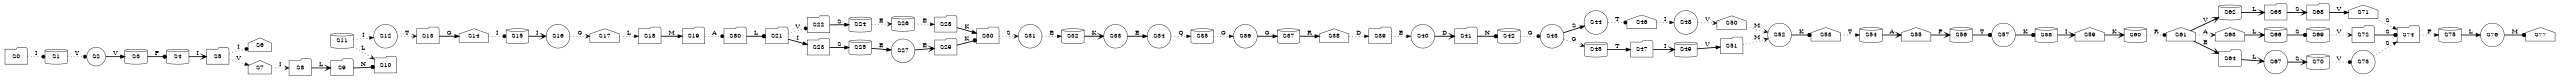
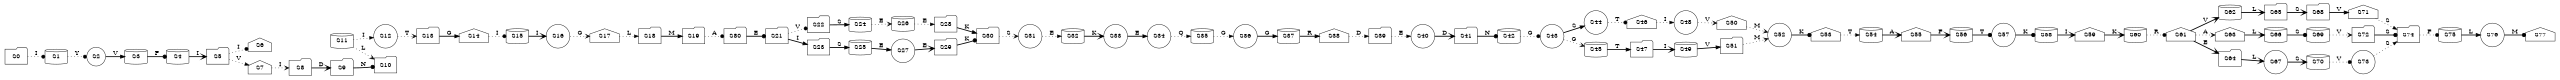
(756, 33) -> (756, 33)
(2427, 35) -> (2427, 35)
(321, 65) -> (321, 65)
